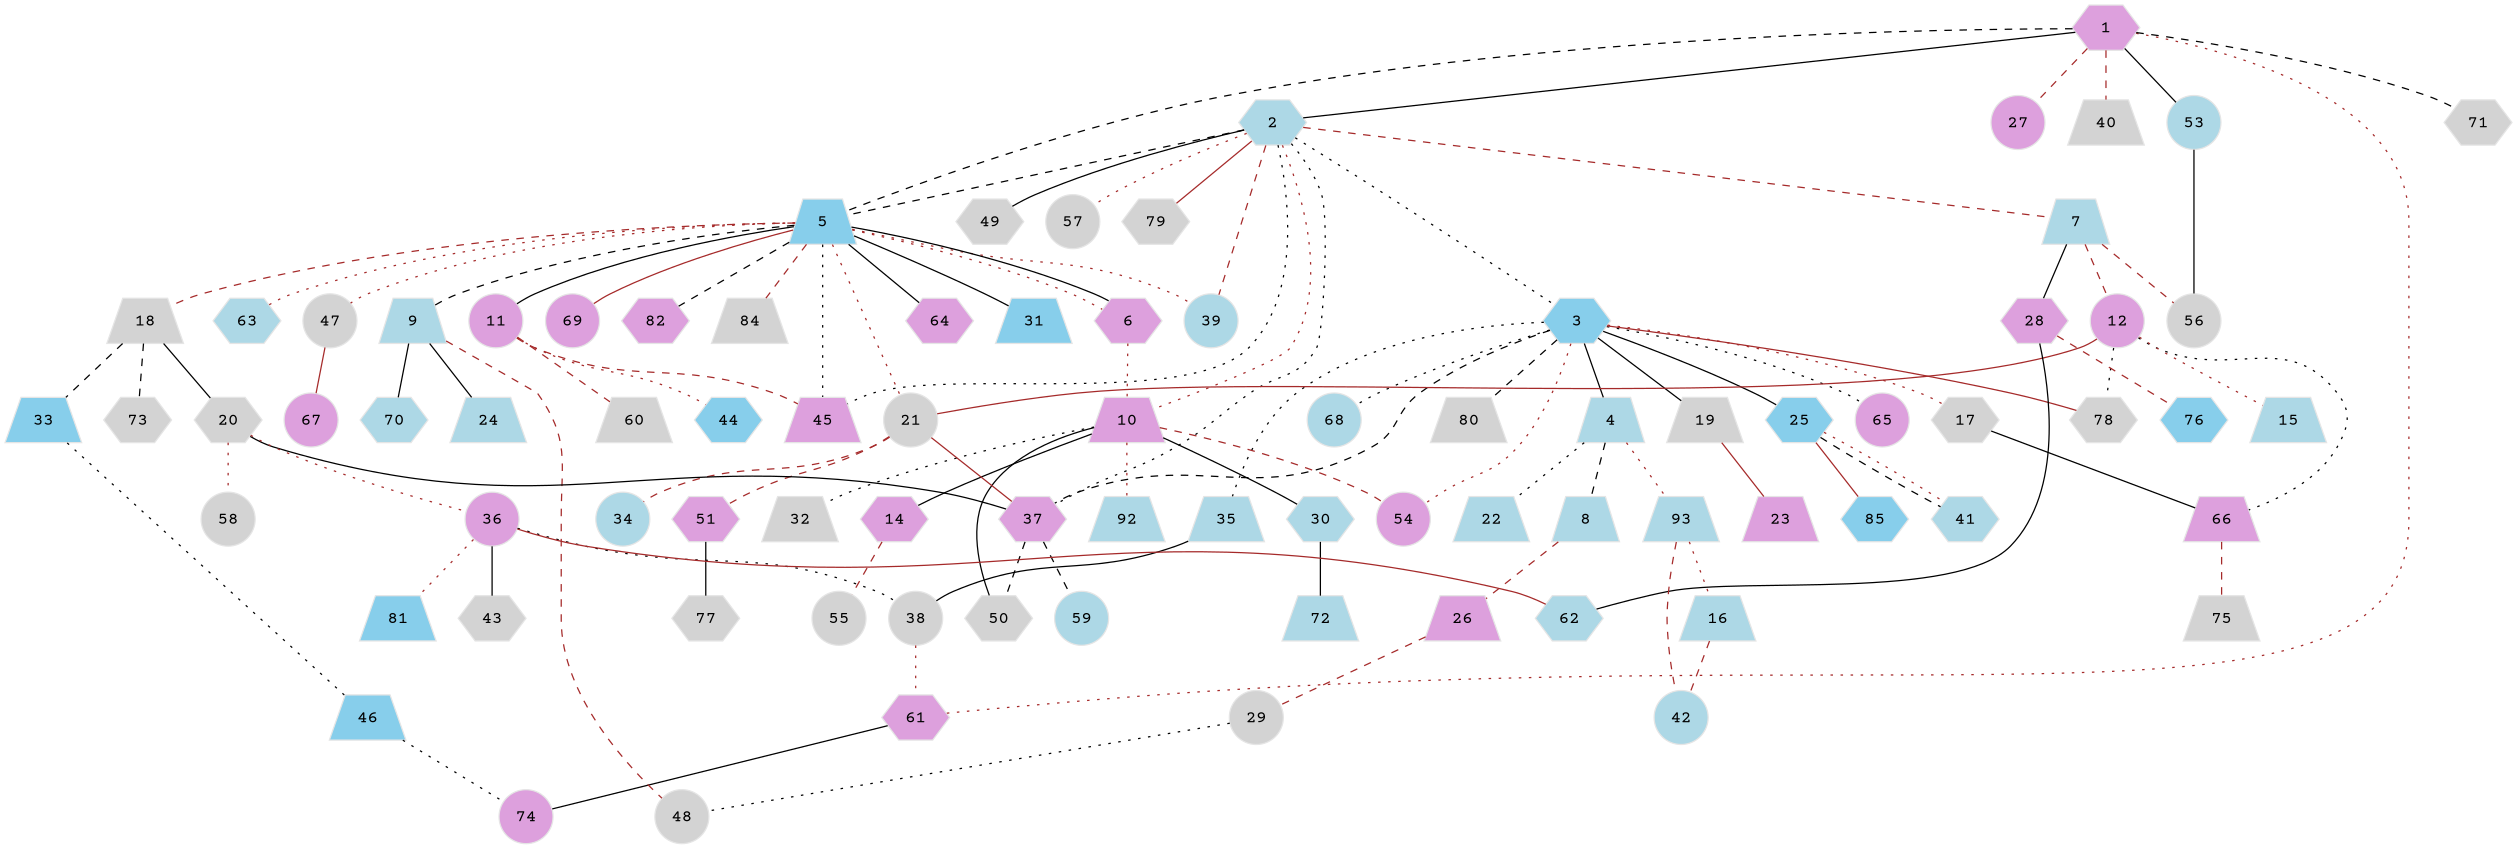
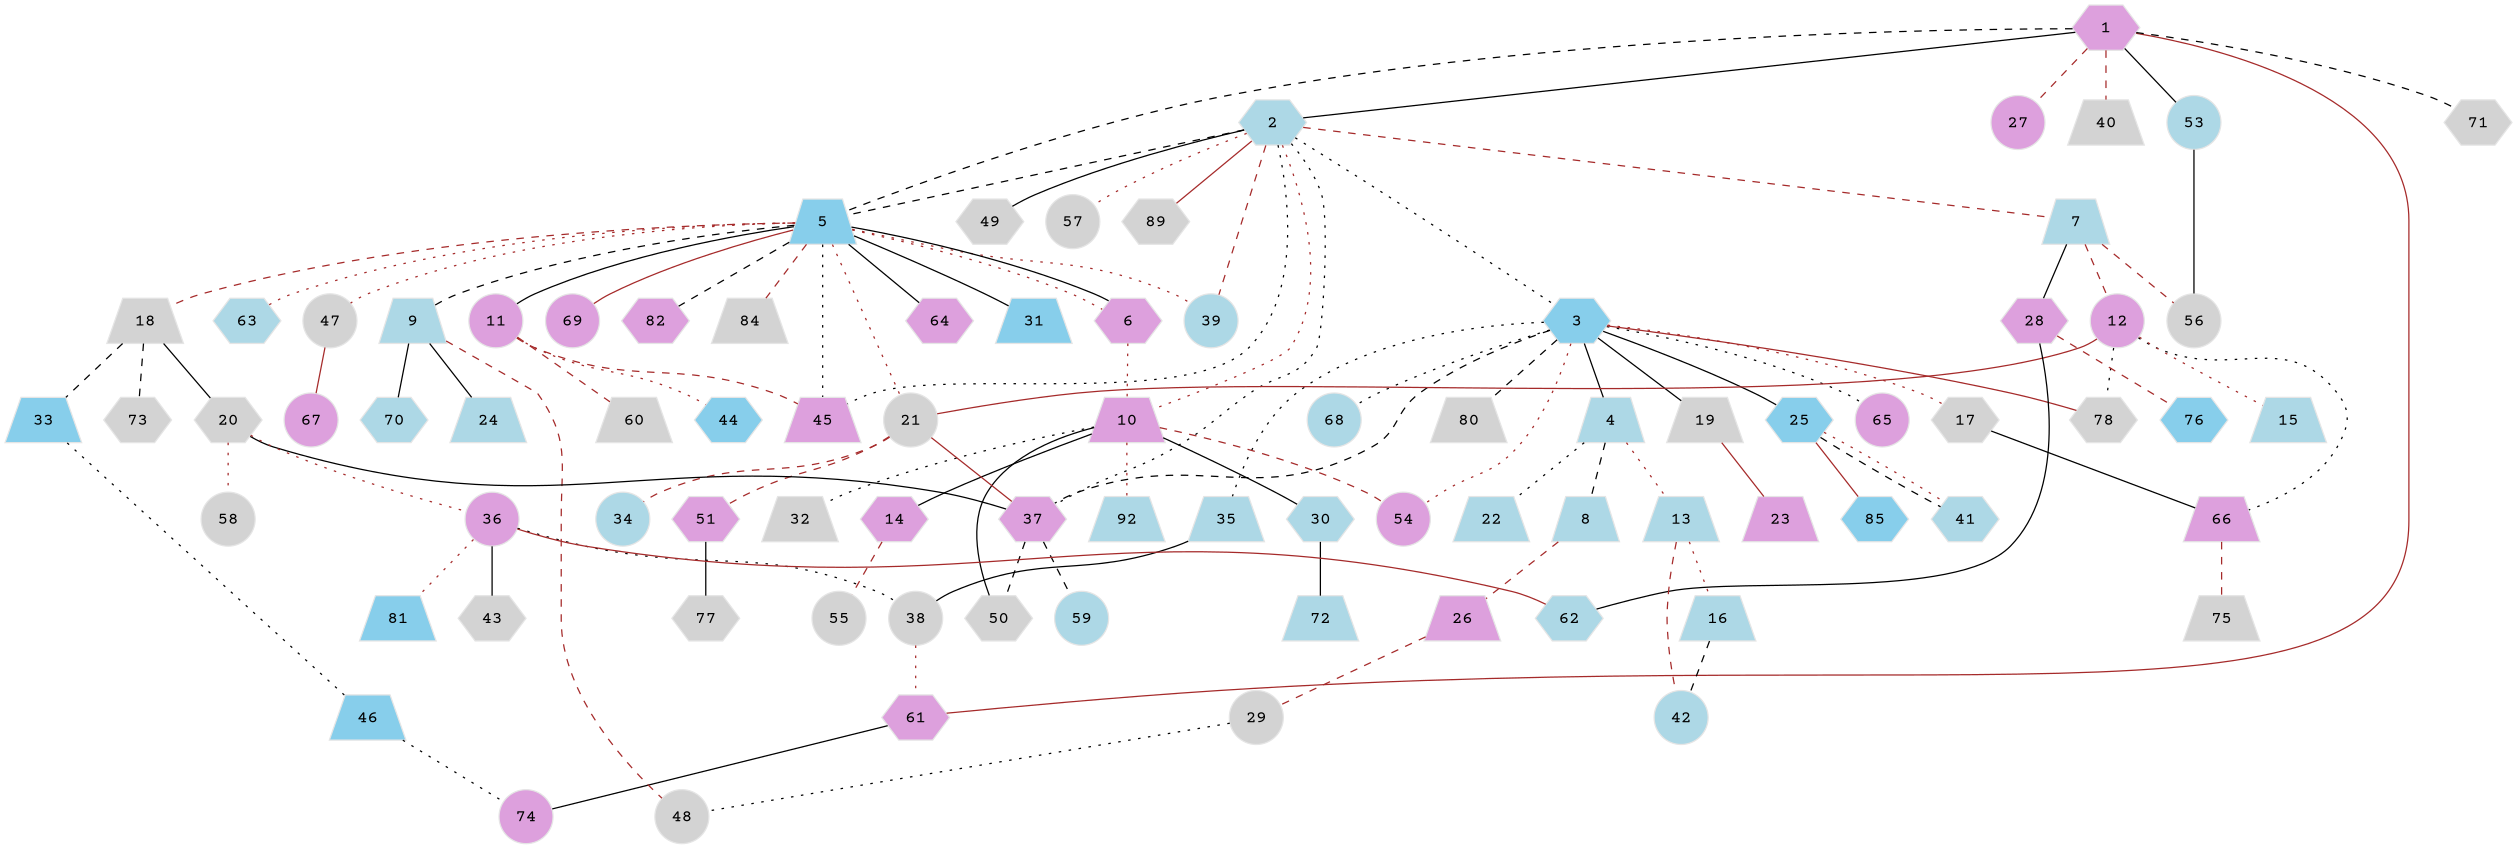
(1156, 222) -> (1156, 222)
(1681, 519) -> (1681, 519)
(1700, 666) -> (1700, 666)
(2041, 673) -> (2041, 673)
